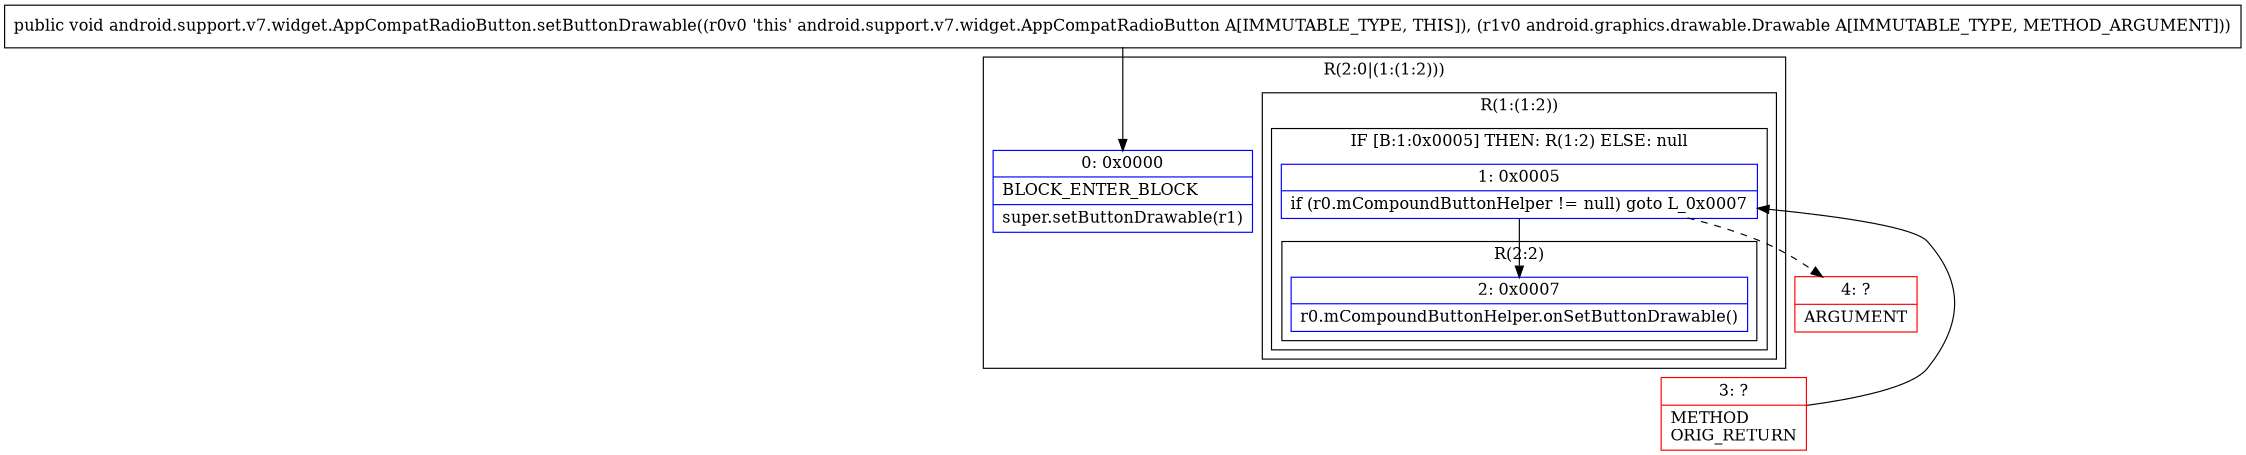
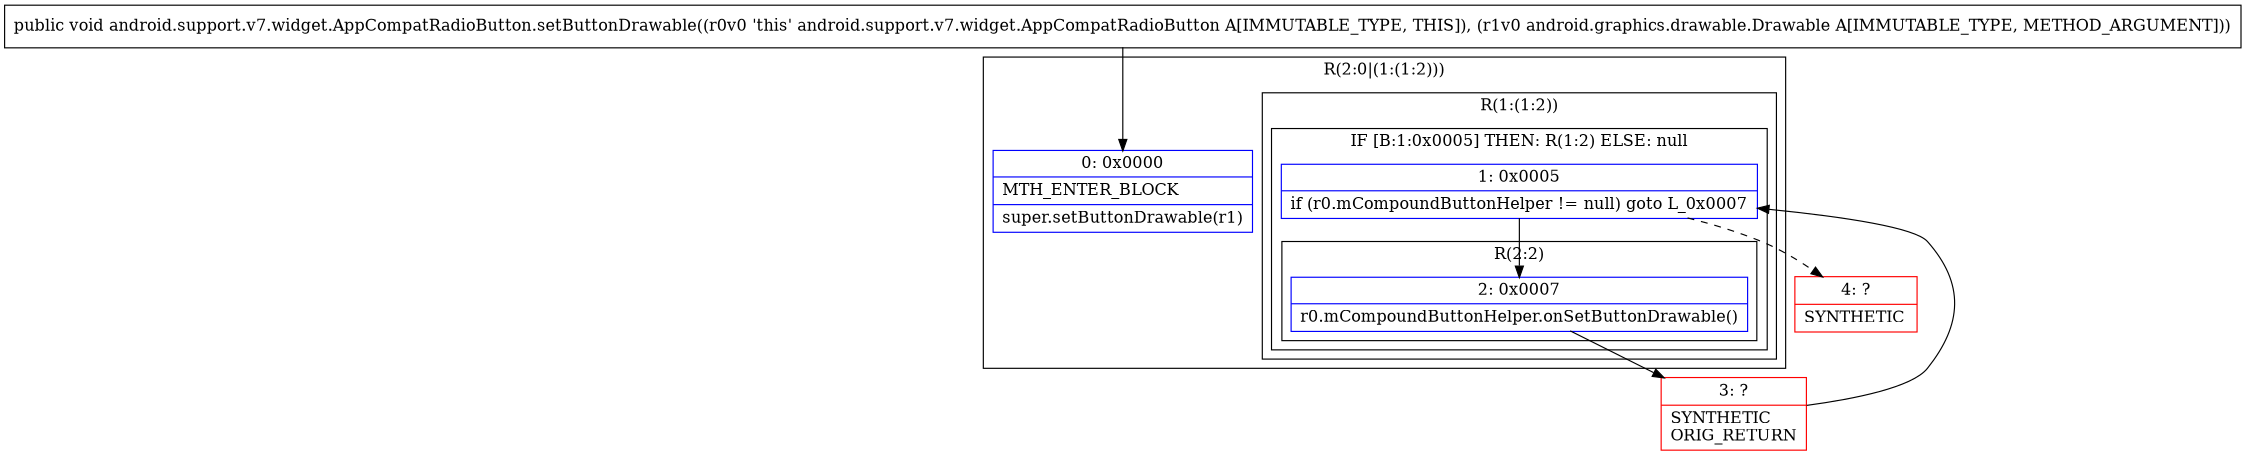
(1100, 190) -> (1091, 190)
(1856, 318) -> (1855, 318)
none -> (1612, 352)
(1710, 418) -> (1721, 418)
